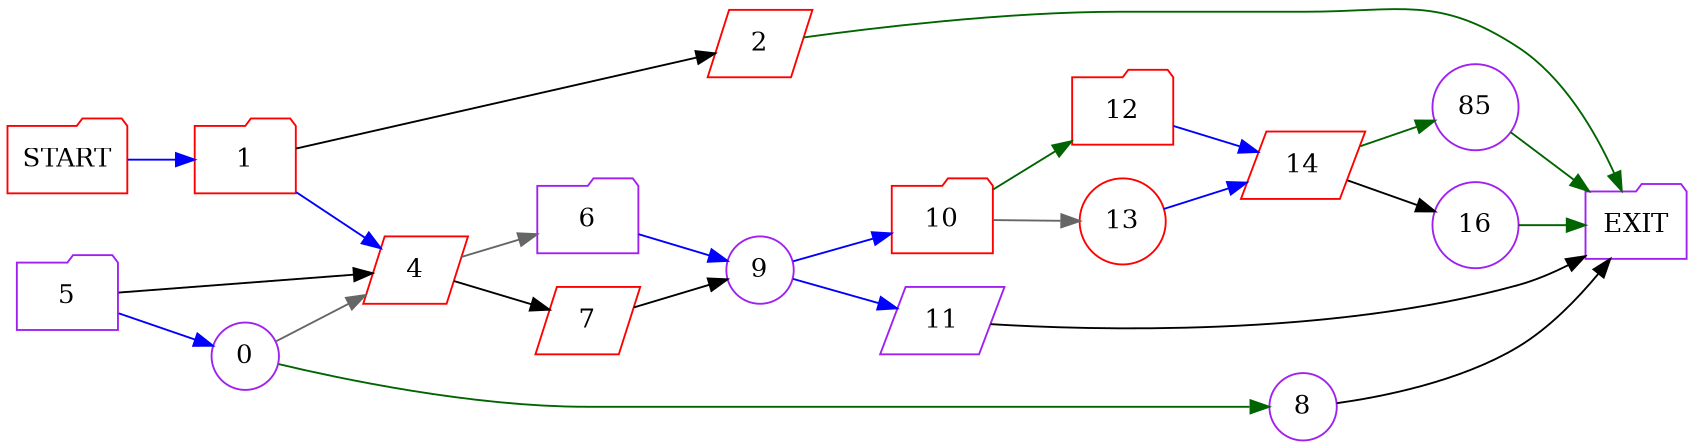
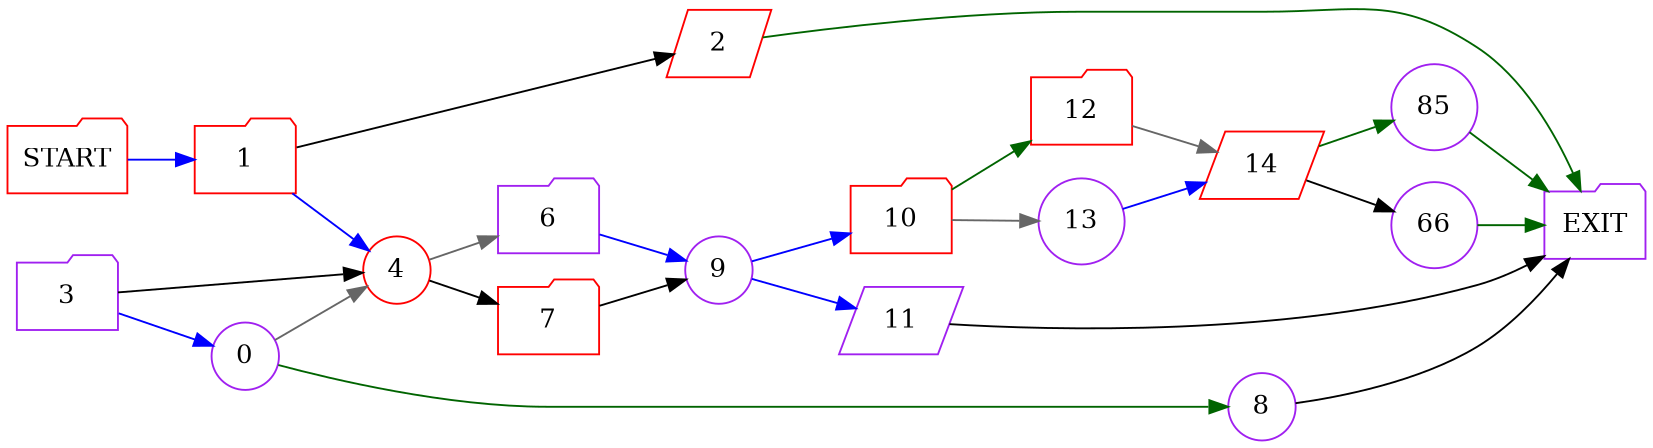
(1207, 136) -> (1165, 136)
(1123, 221) -> (1082, 221)
(1476, 225) -> (1434, 225)
(416, 270) -> (397, 270)
(67, 296) -> (67, 296)
(588, 321) -> (549, 321)
